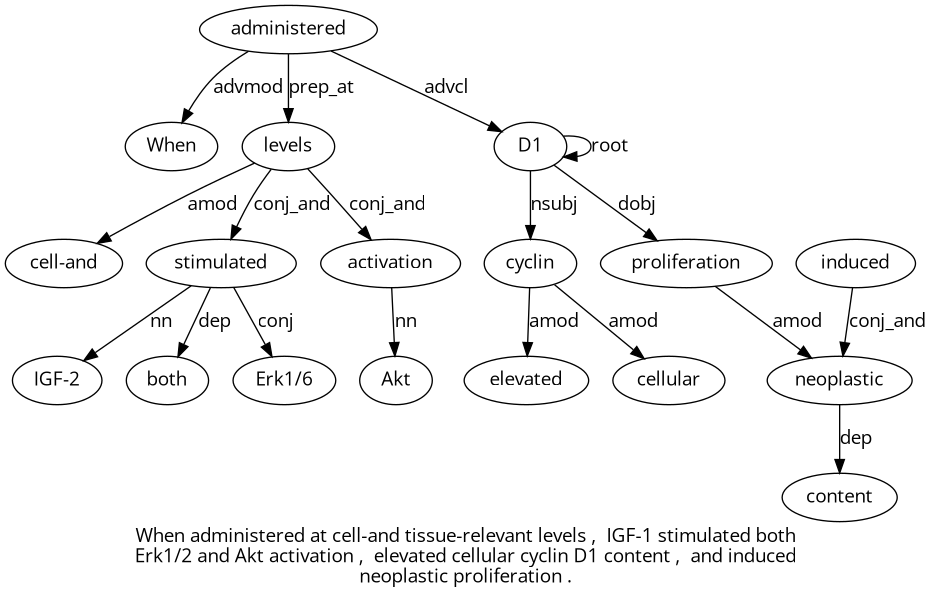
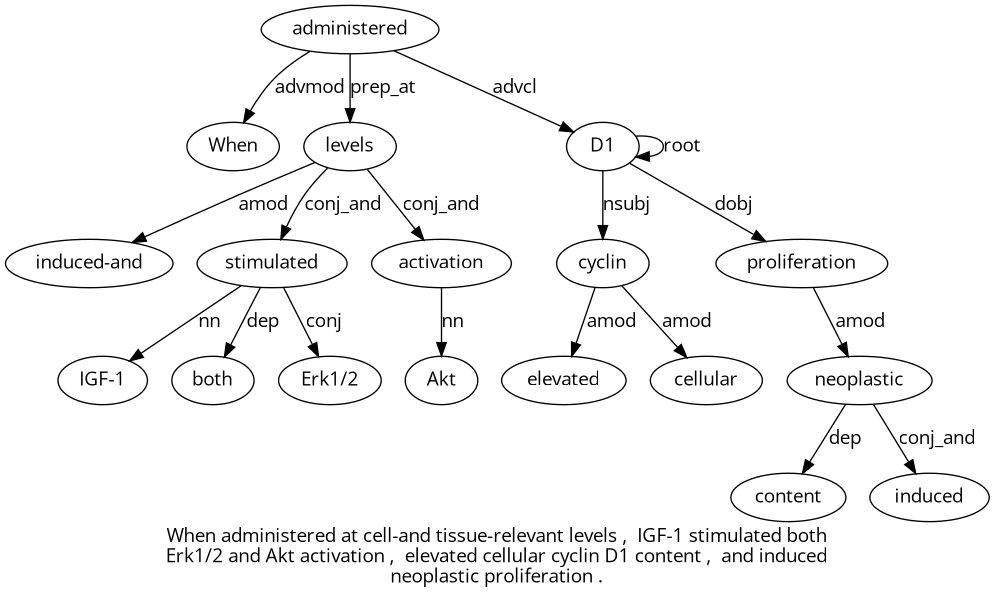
(64, 264) -> (89, 264)
(849, 315) -> (891, 433)
(57, 380) -> (103, 380)
(284, 380) -> (330, 380)
